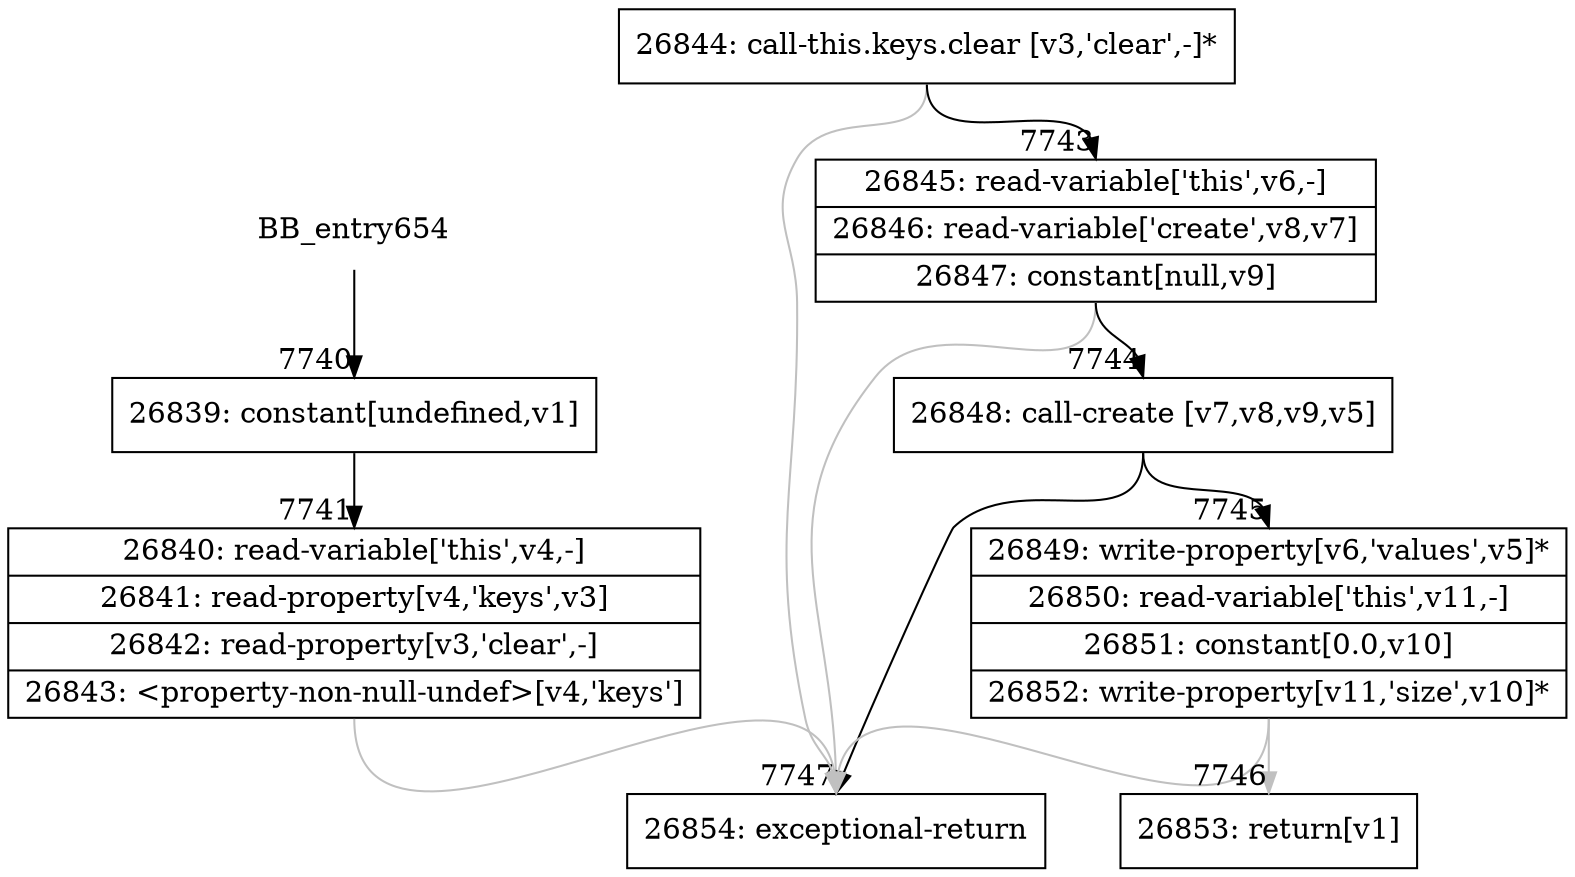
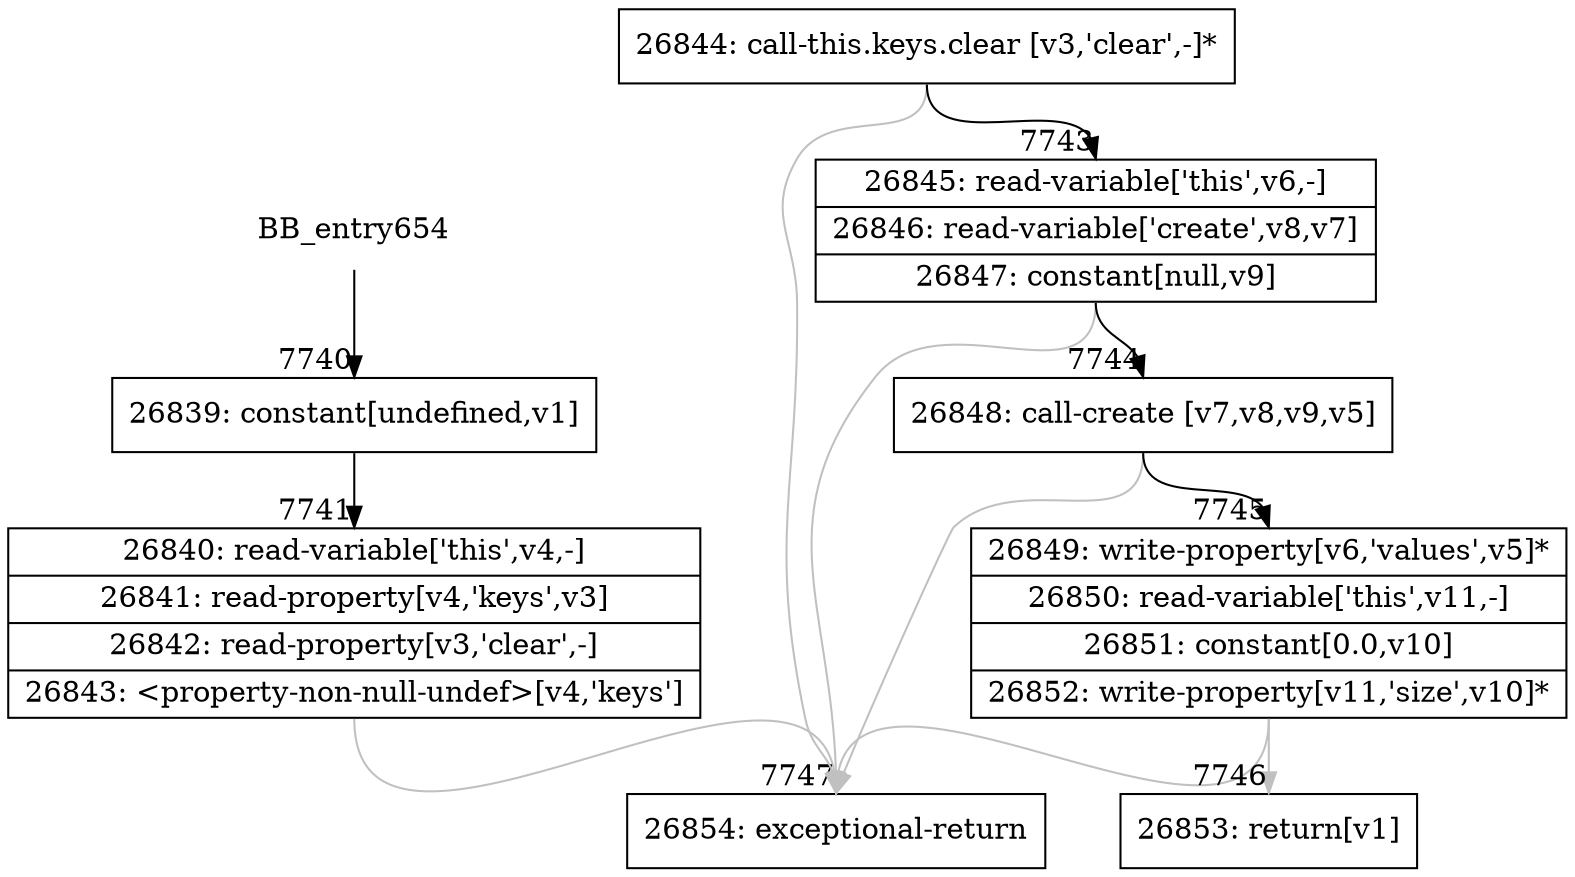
(943, 548) -> (943, 548)
